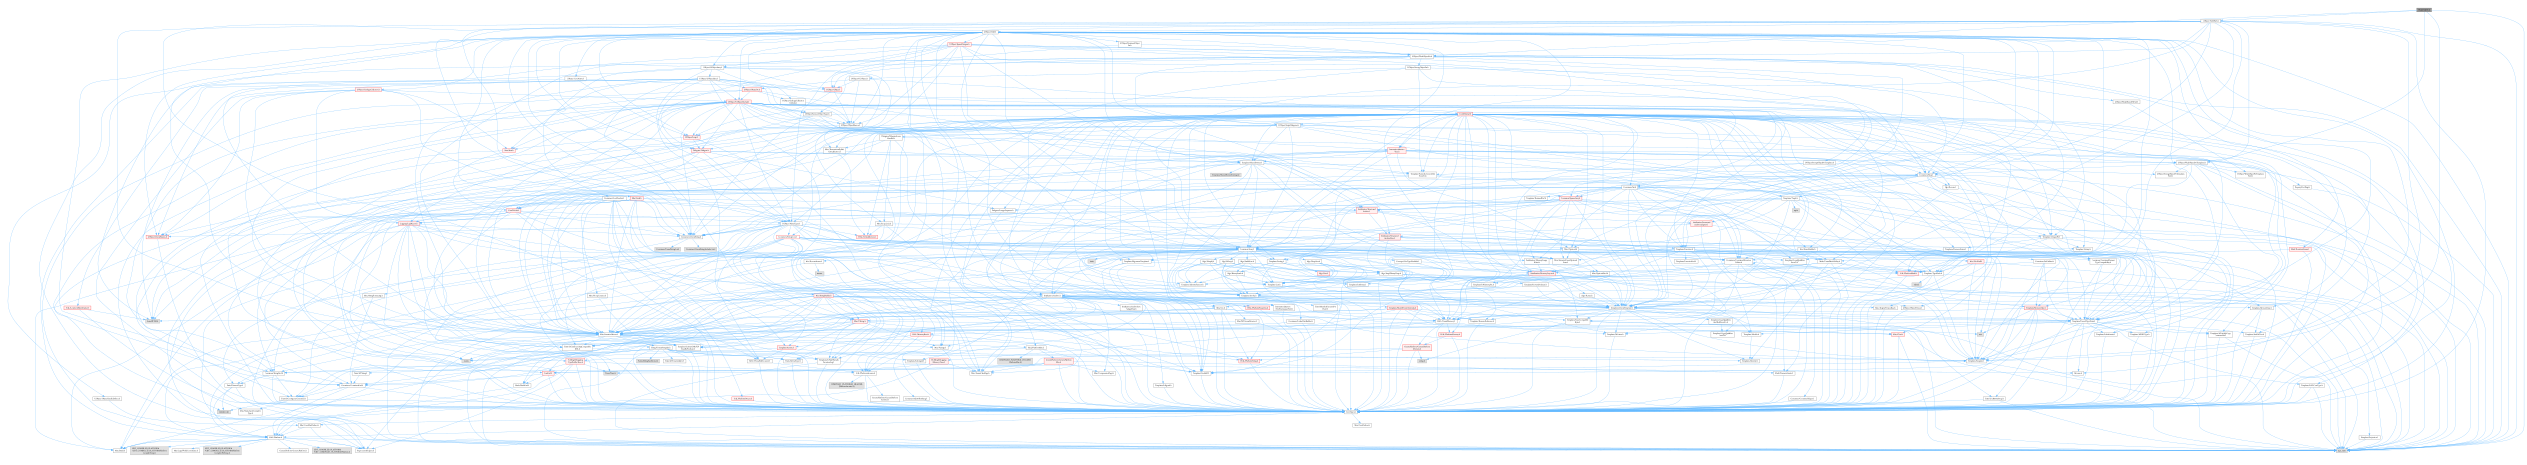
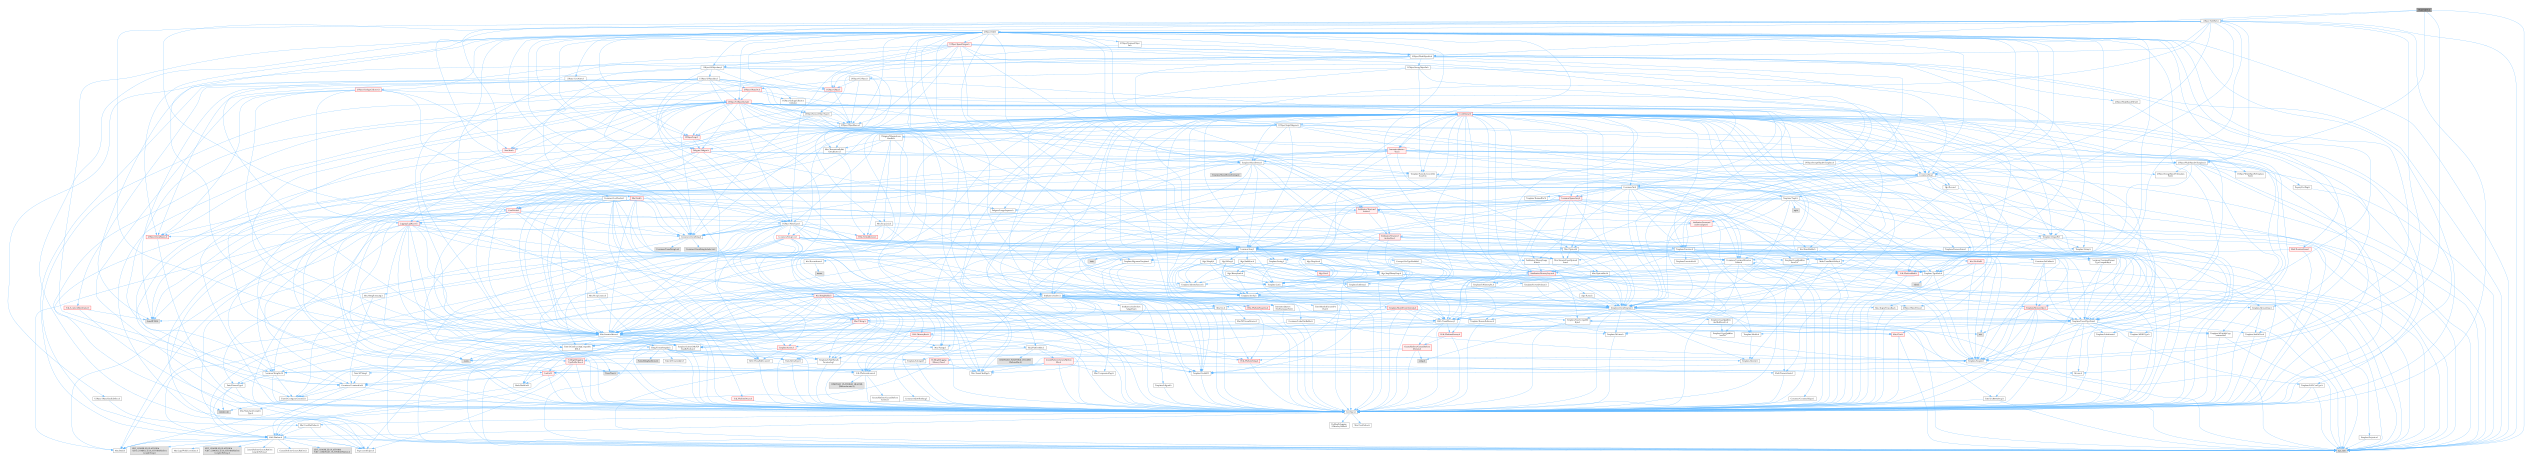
none -> (1339, 425)
none -> (260, 451)
